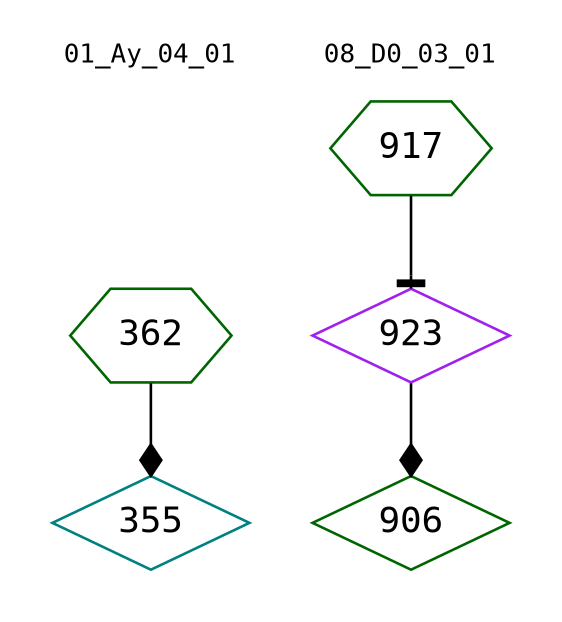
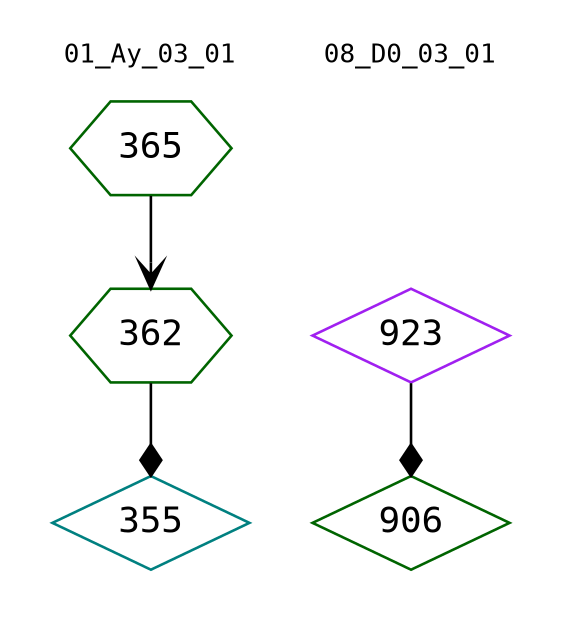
(151, 56) -> (151, 56)
none -> (151, 148)
(411, 148) -> none
